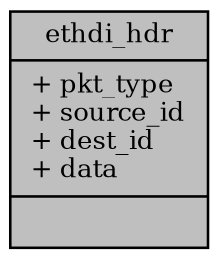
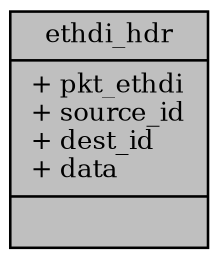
(103, 85) -> (108, 85)
